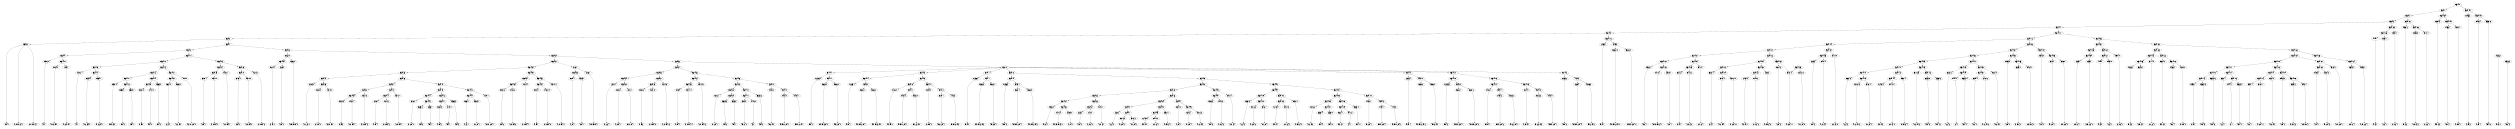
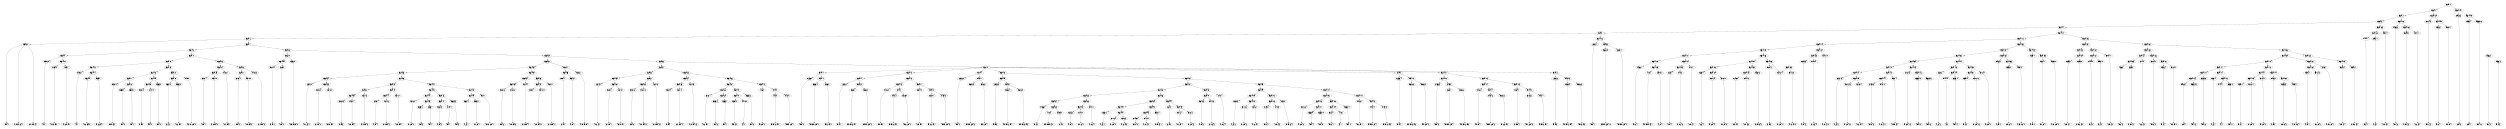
(536, 124) -> none
